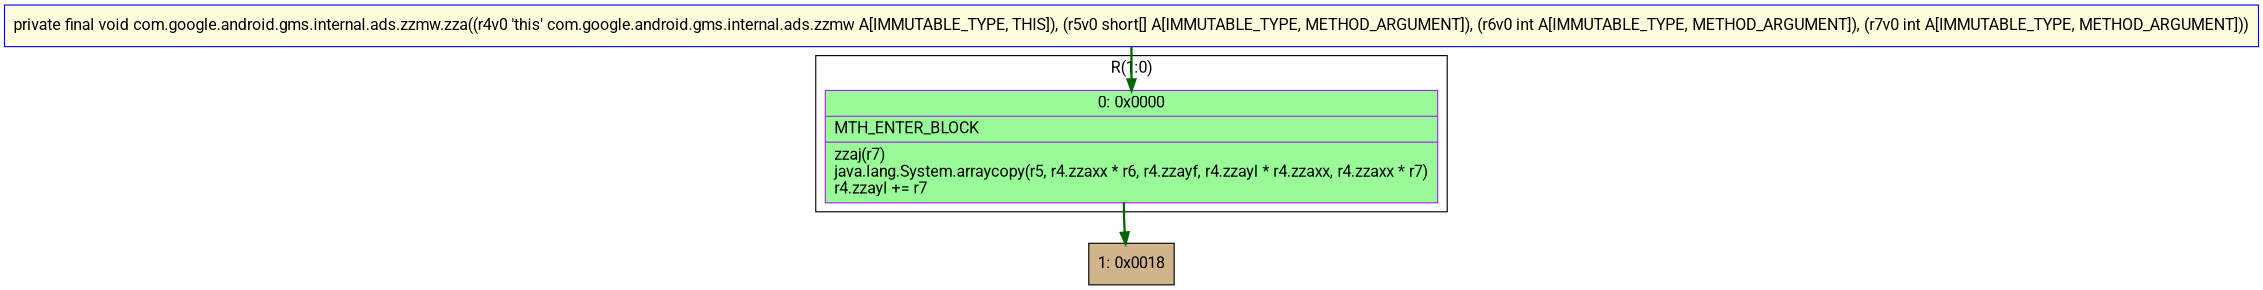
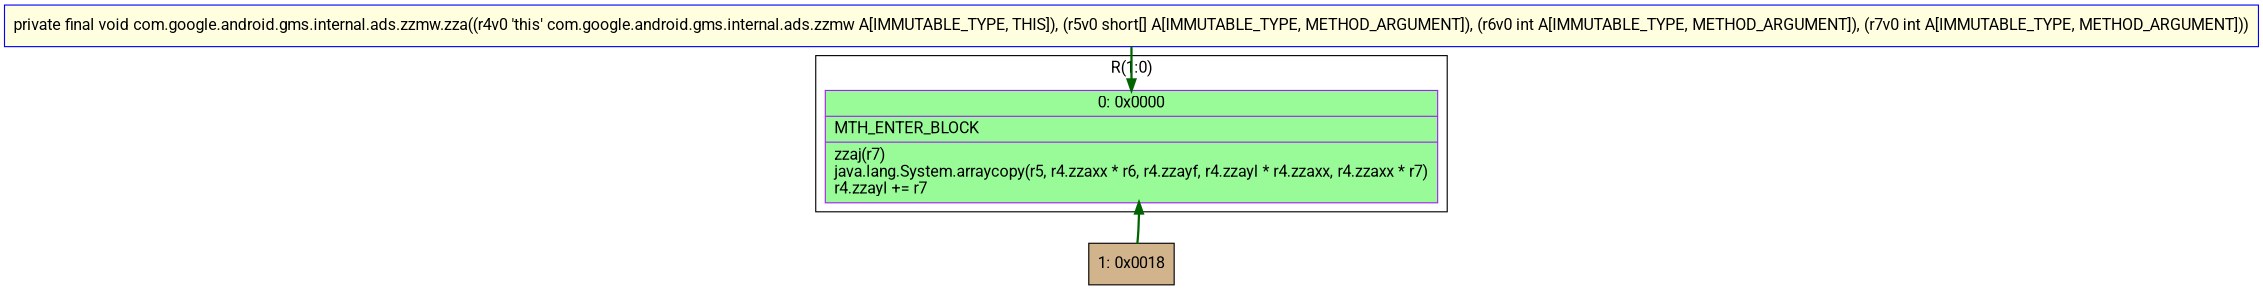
(1124, 219) -> (1138, 229)
